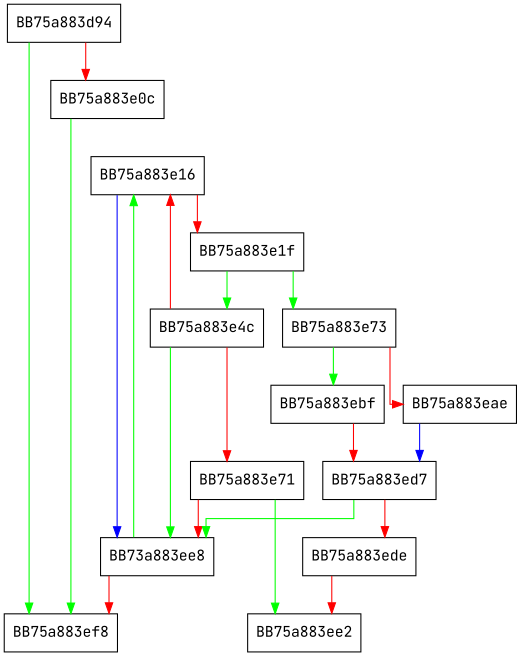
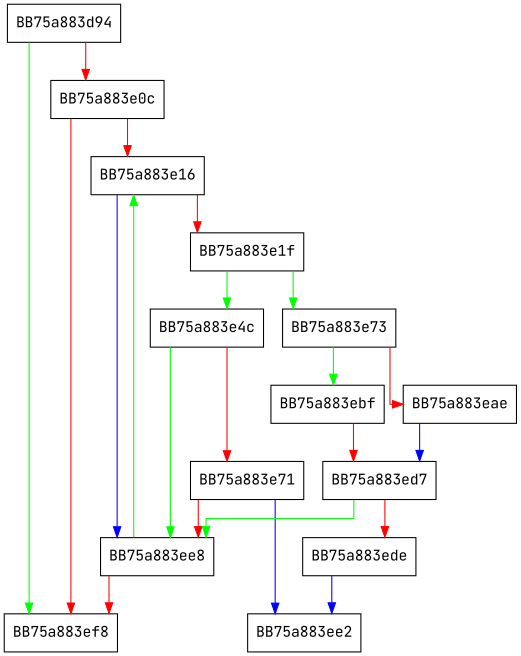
(170, 257) -> (128, 132)
(71, 361) -> (71, 361)
(275, 551) -> (275, 551)
(157, 557) -> (157, 557)
(332, 589) -> (332, 589)
